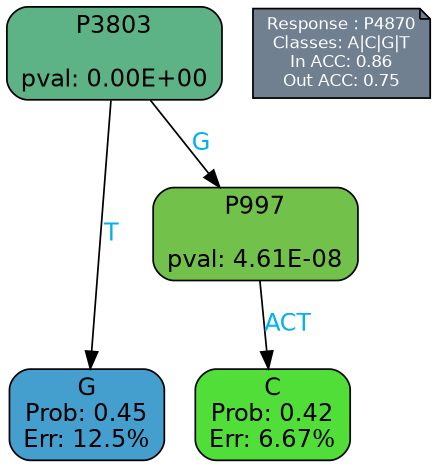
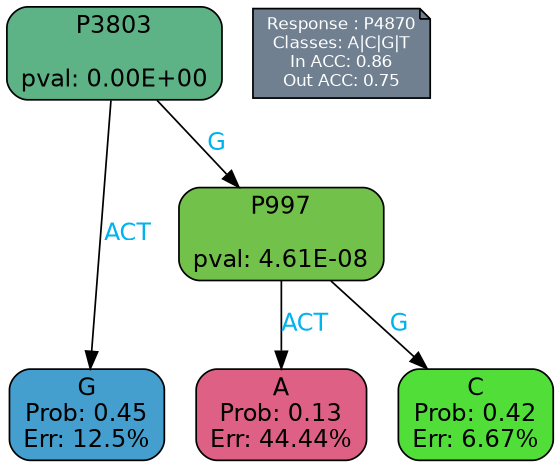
(112, 234) -> (128, 234)
(288, 324) -> (399, 324)
none -> (281, 415)
